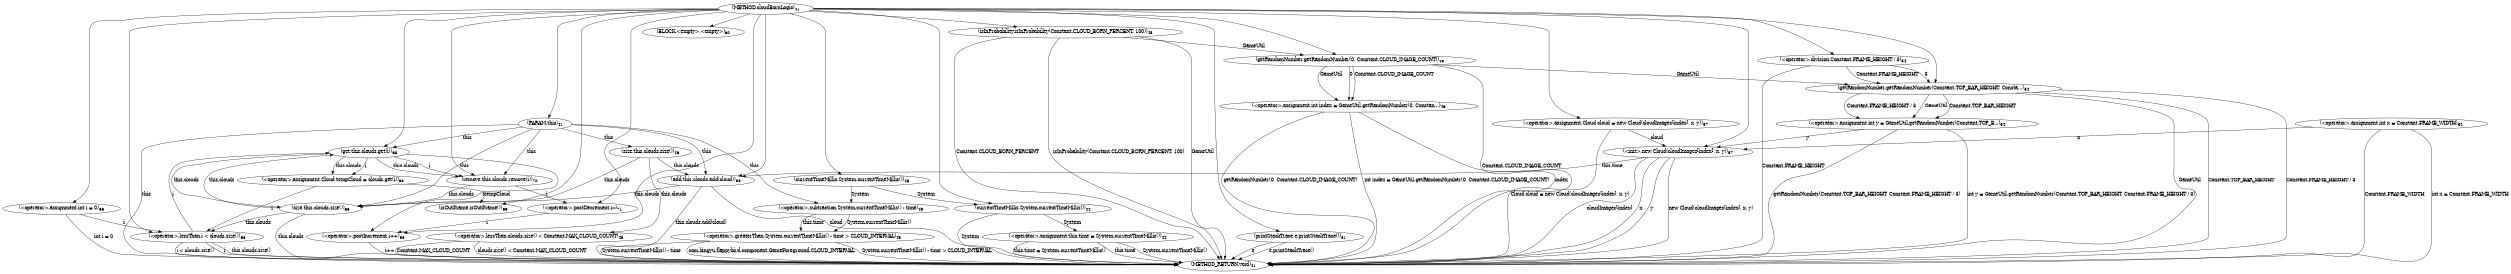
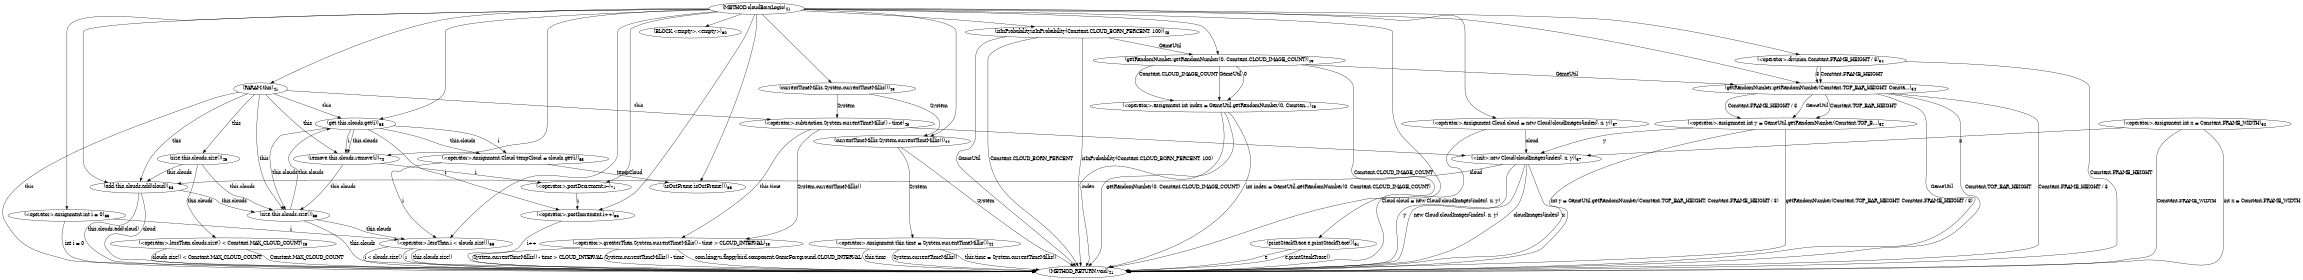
(1594, 17) -> (1186, 142)
(214, 158) -> none
(1612, 166) -> (1476, 173)
